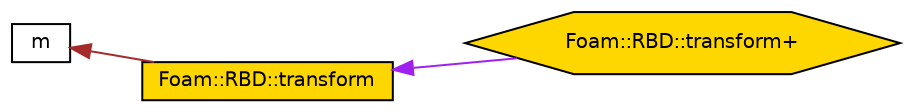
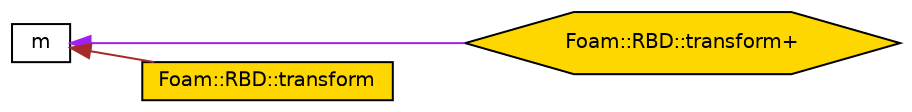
(465, 63) -> (278, 43)
